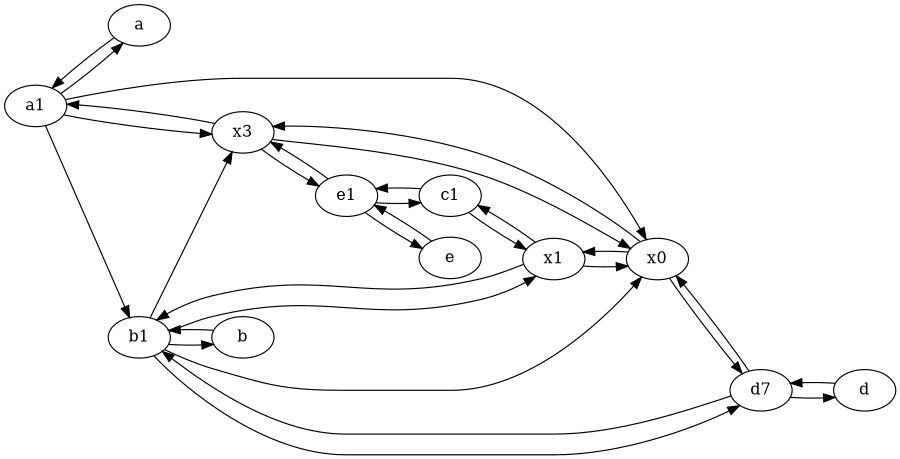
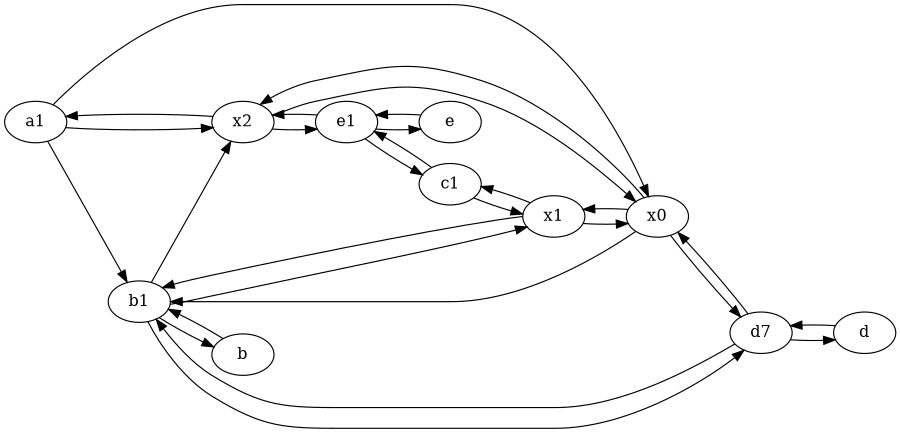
(139, 25) -> none
(243, 132) -> (243, 122)
(413, 390) -> (417, 302)
